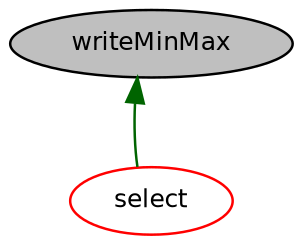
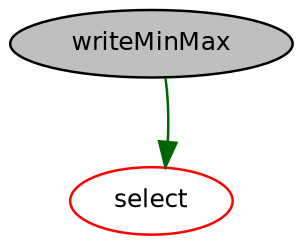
(135, 135) -> (168, 110)
